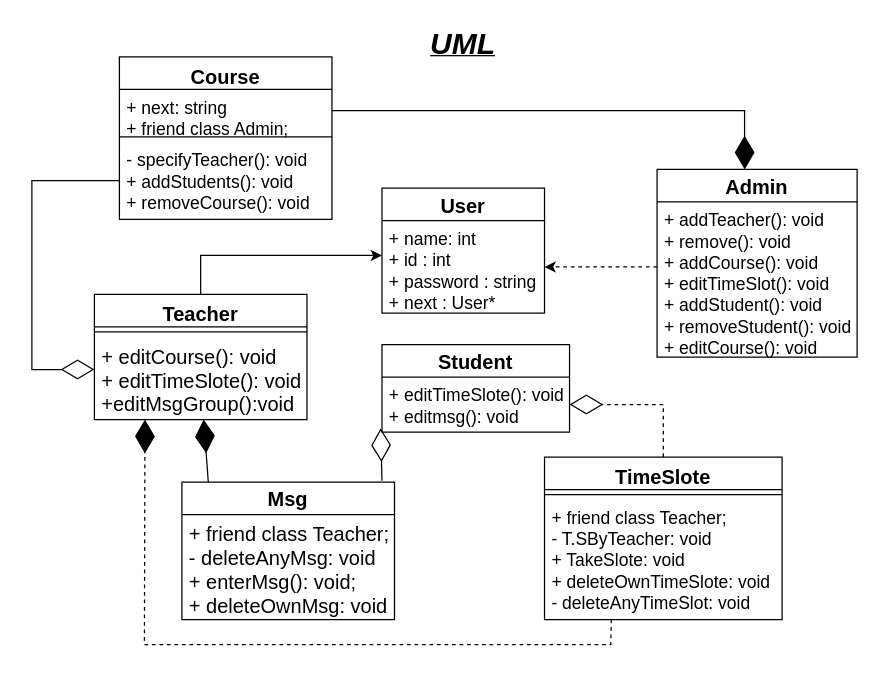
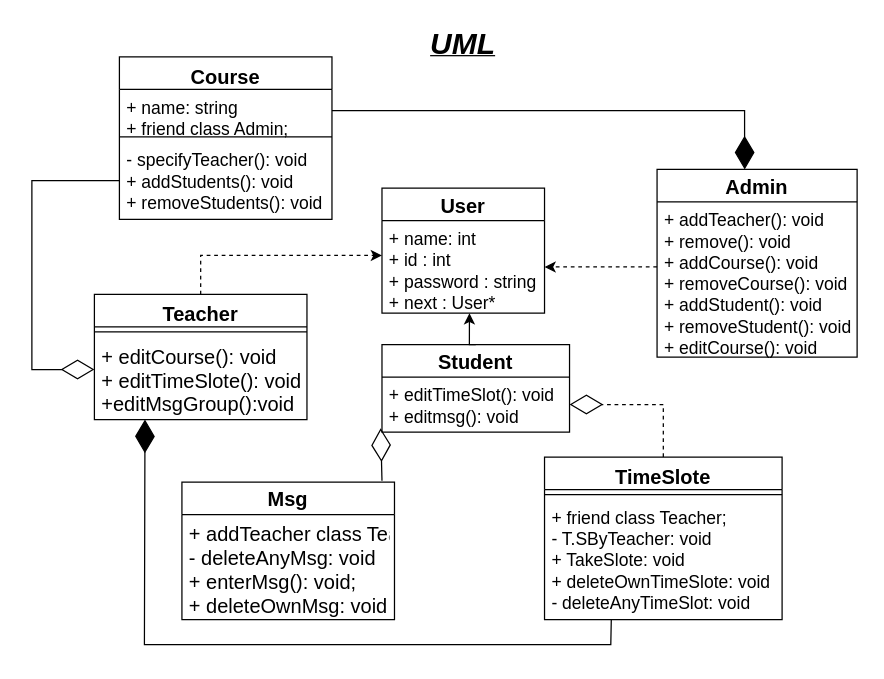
(186, 108) -> (186, 108)
(232, 160) -> (232, 160)
(753, 220) -> (753, 220)
(269, 255) -> (269, 255)
none -> (469, 332)
(486, 395) -> (481, 395)
(207, 466) -> none
(302, 535) -> (327, 535)
(292, 644) -> (292, 644)
